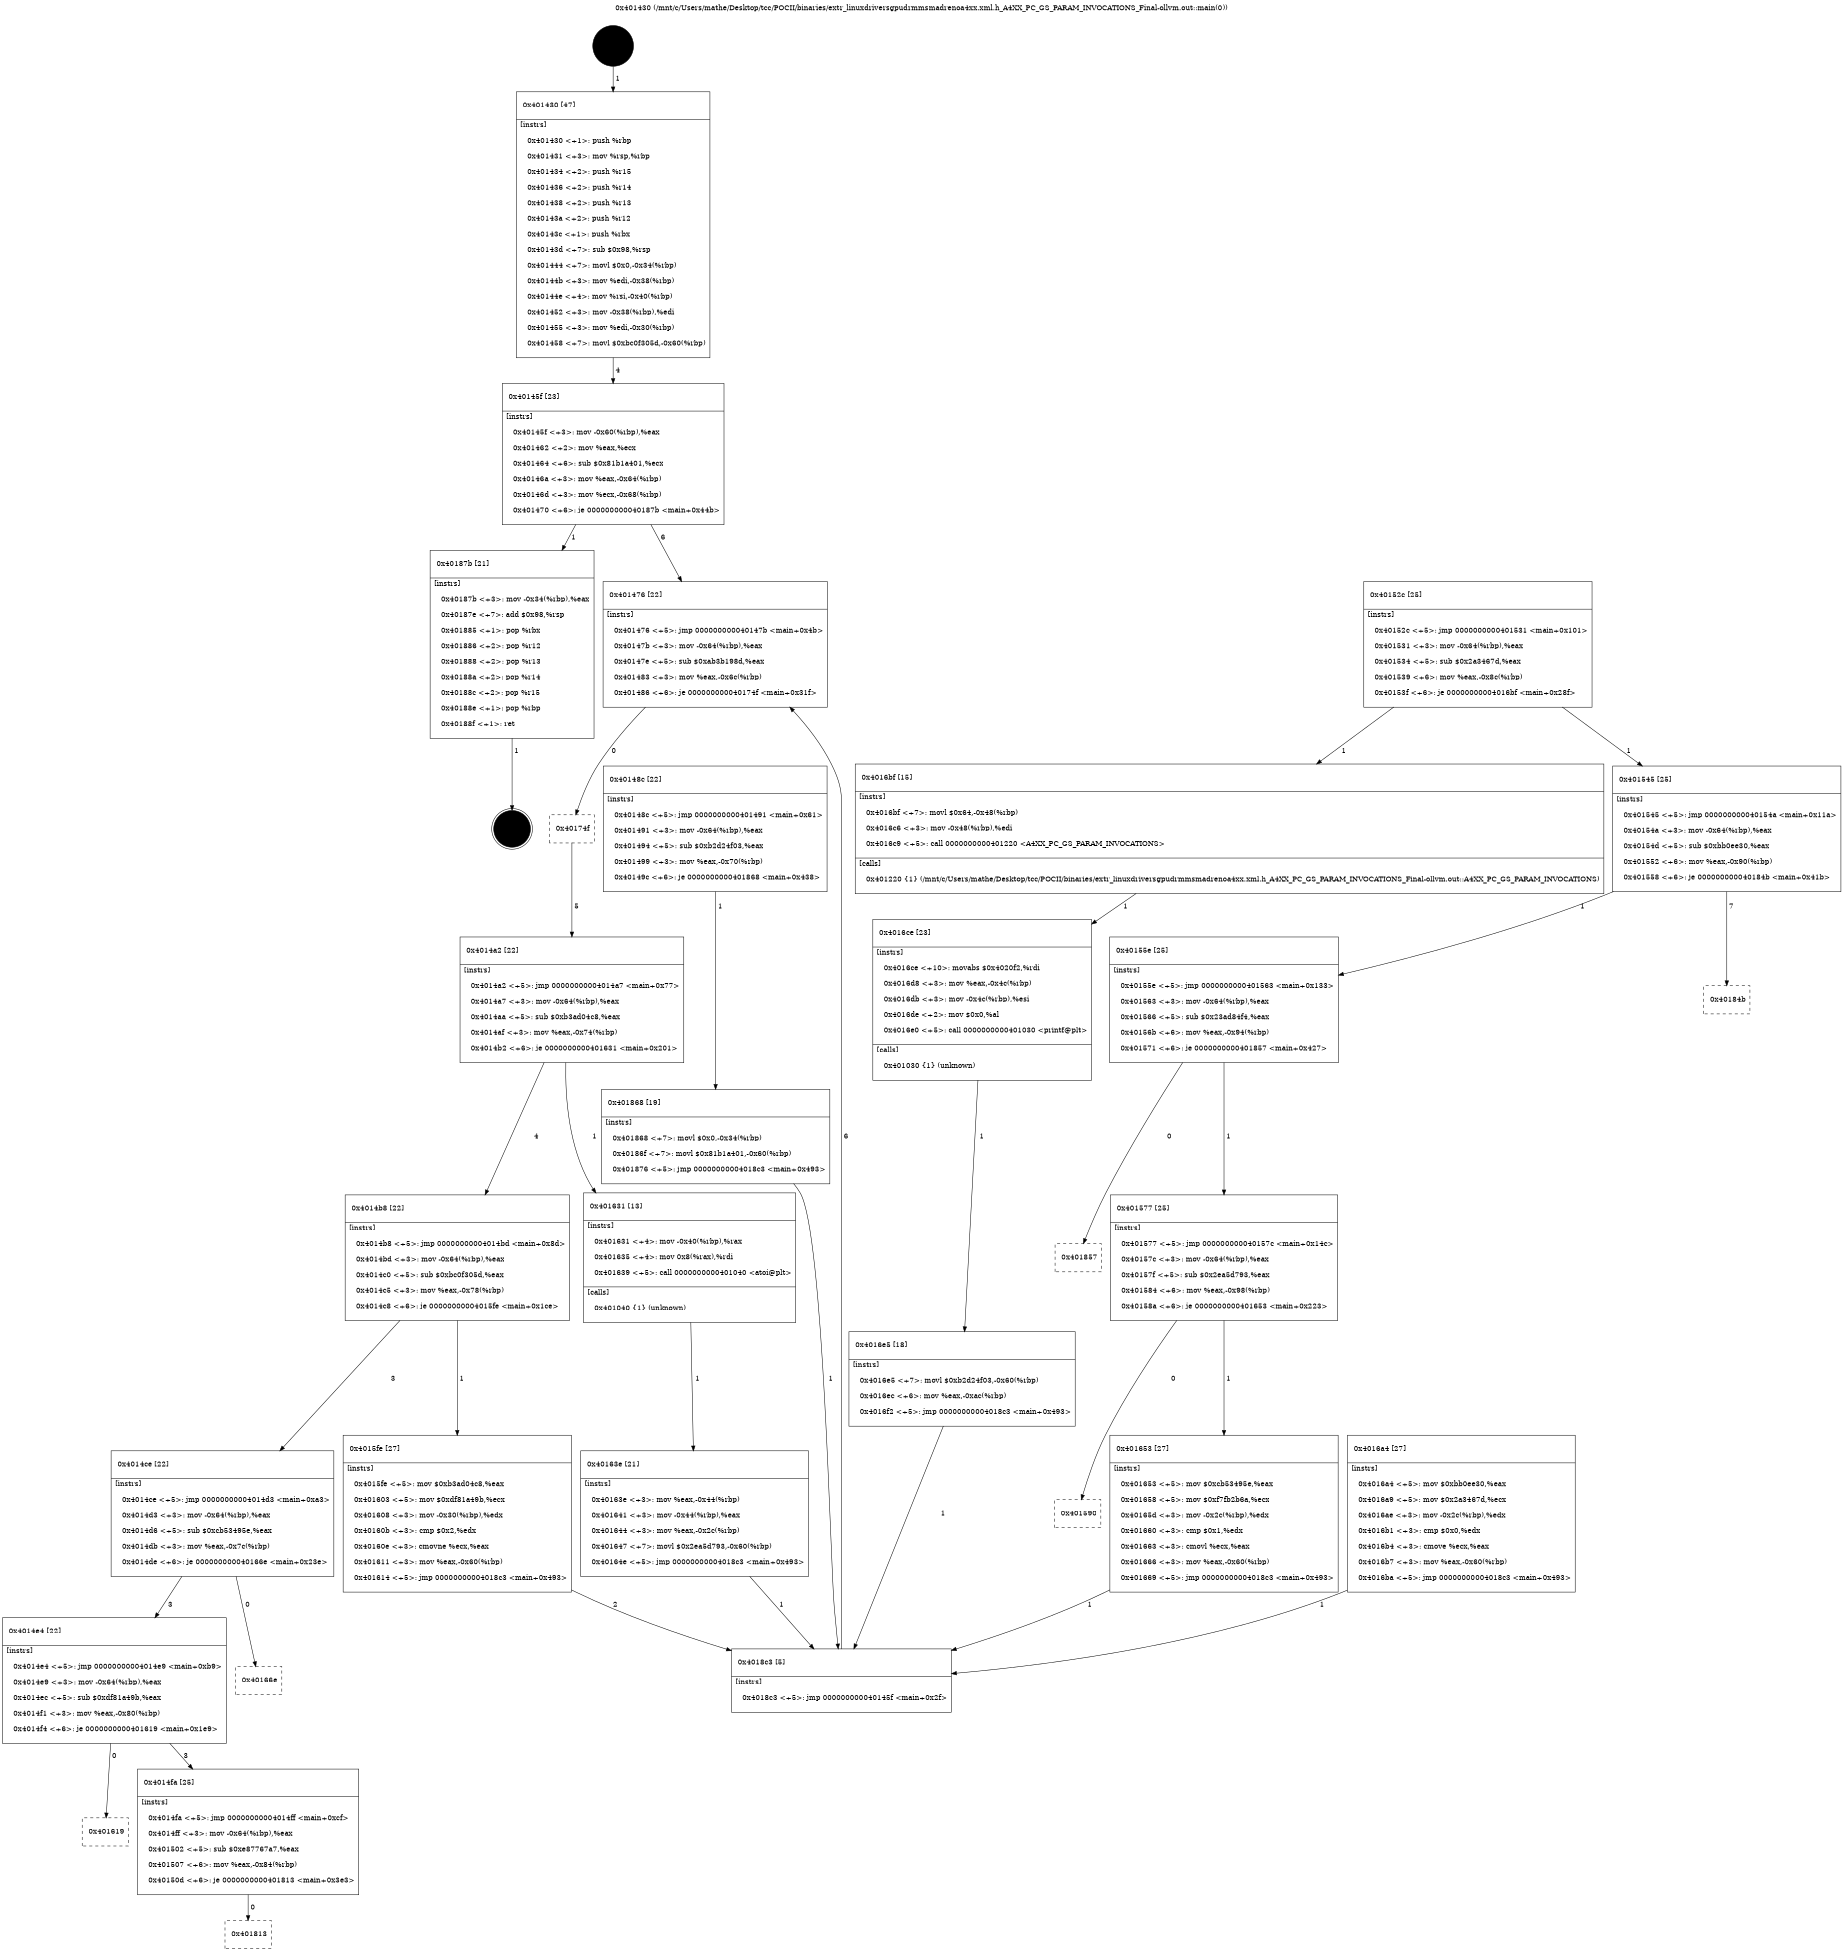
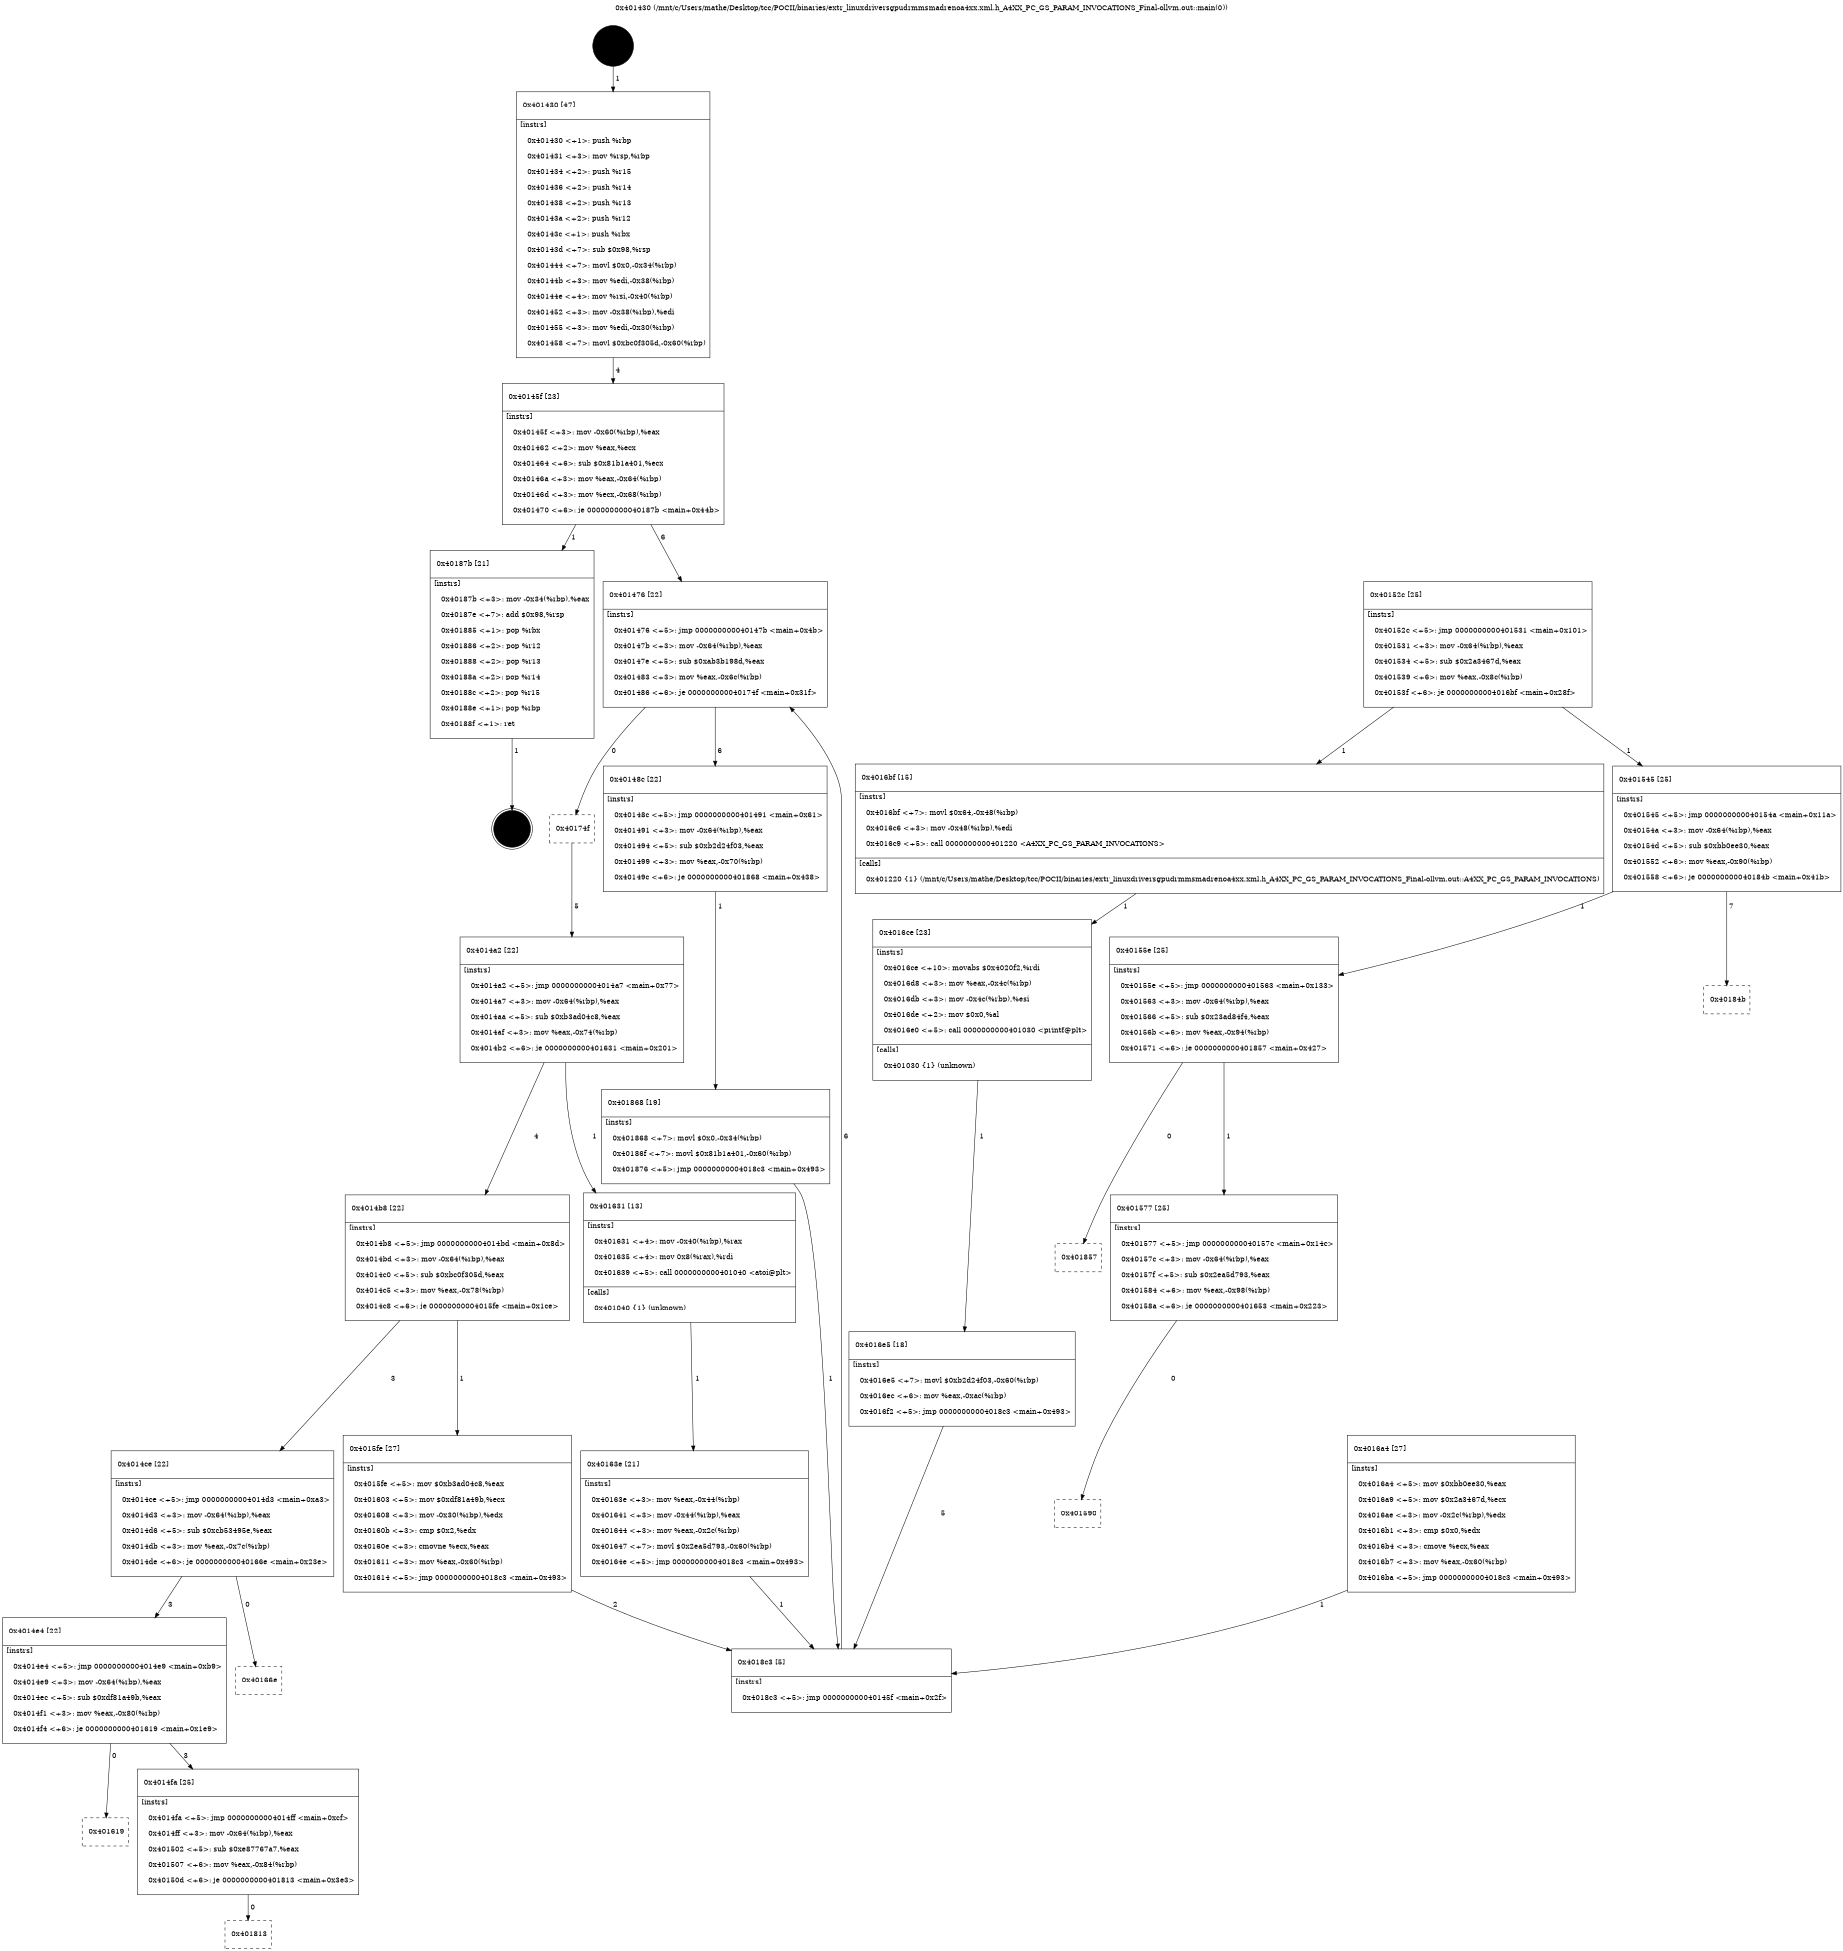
none -> (715, 734)
(942, 1514) -> (942, 1514)
(1224, 1514) -> none
